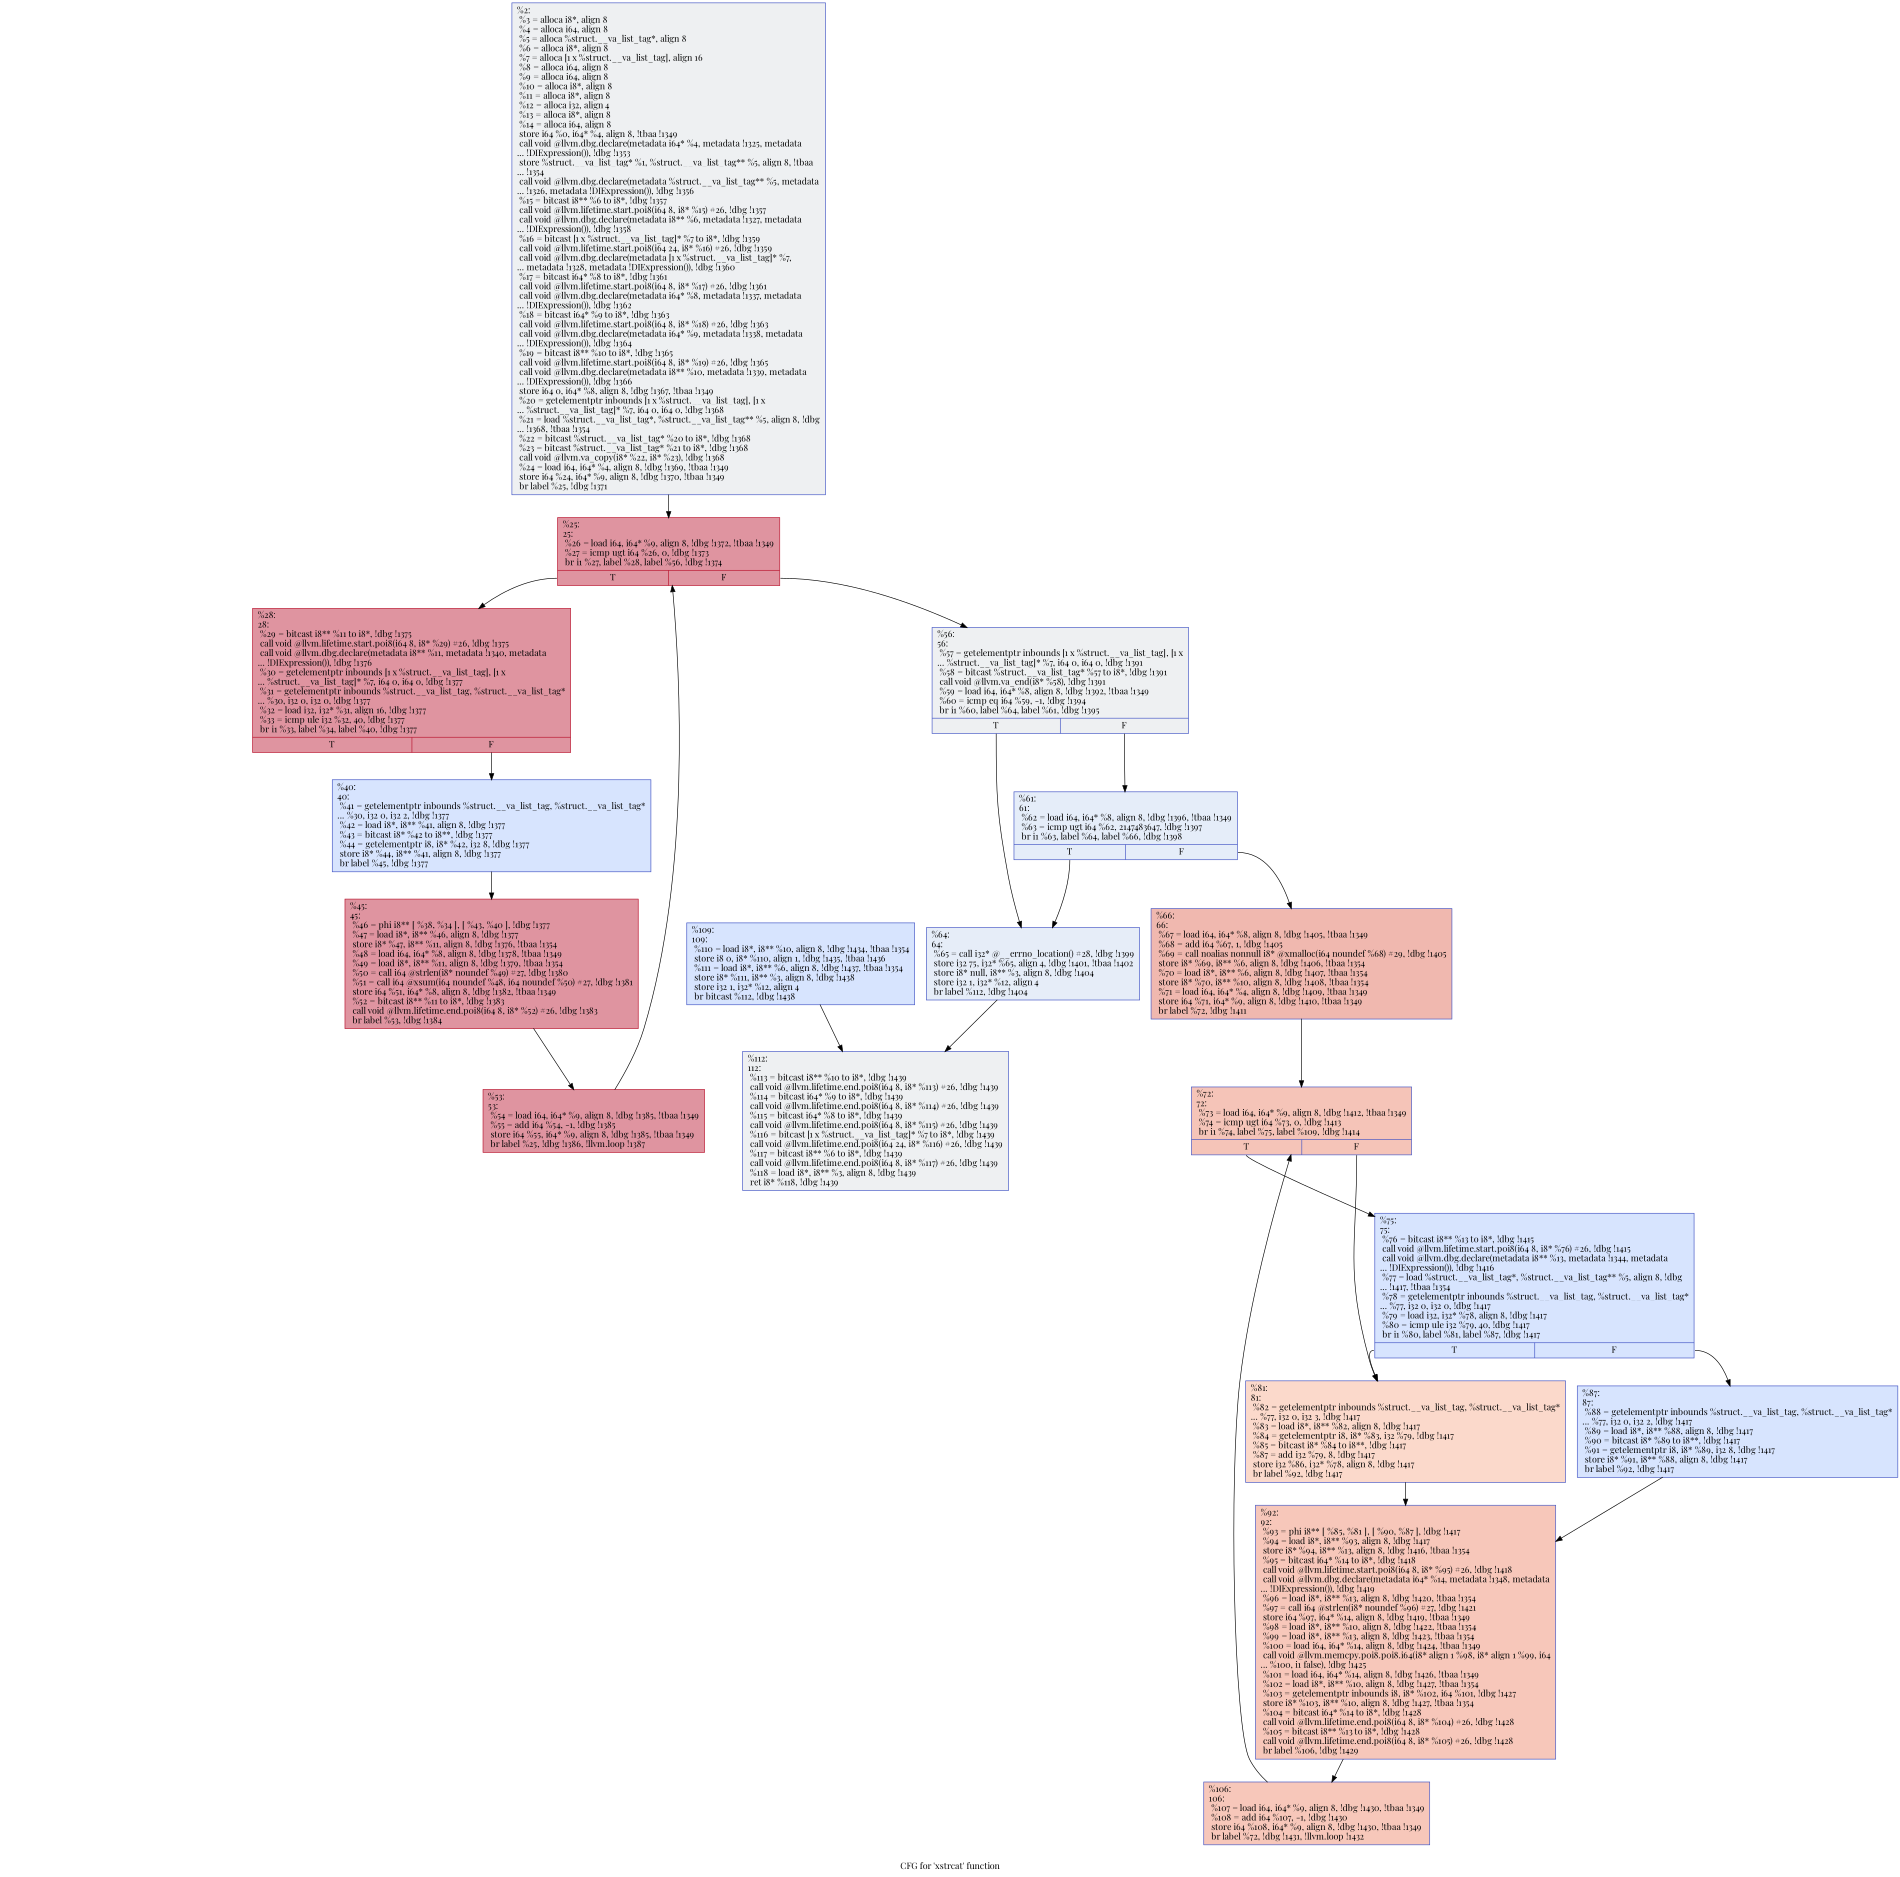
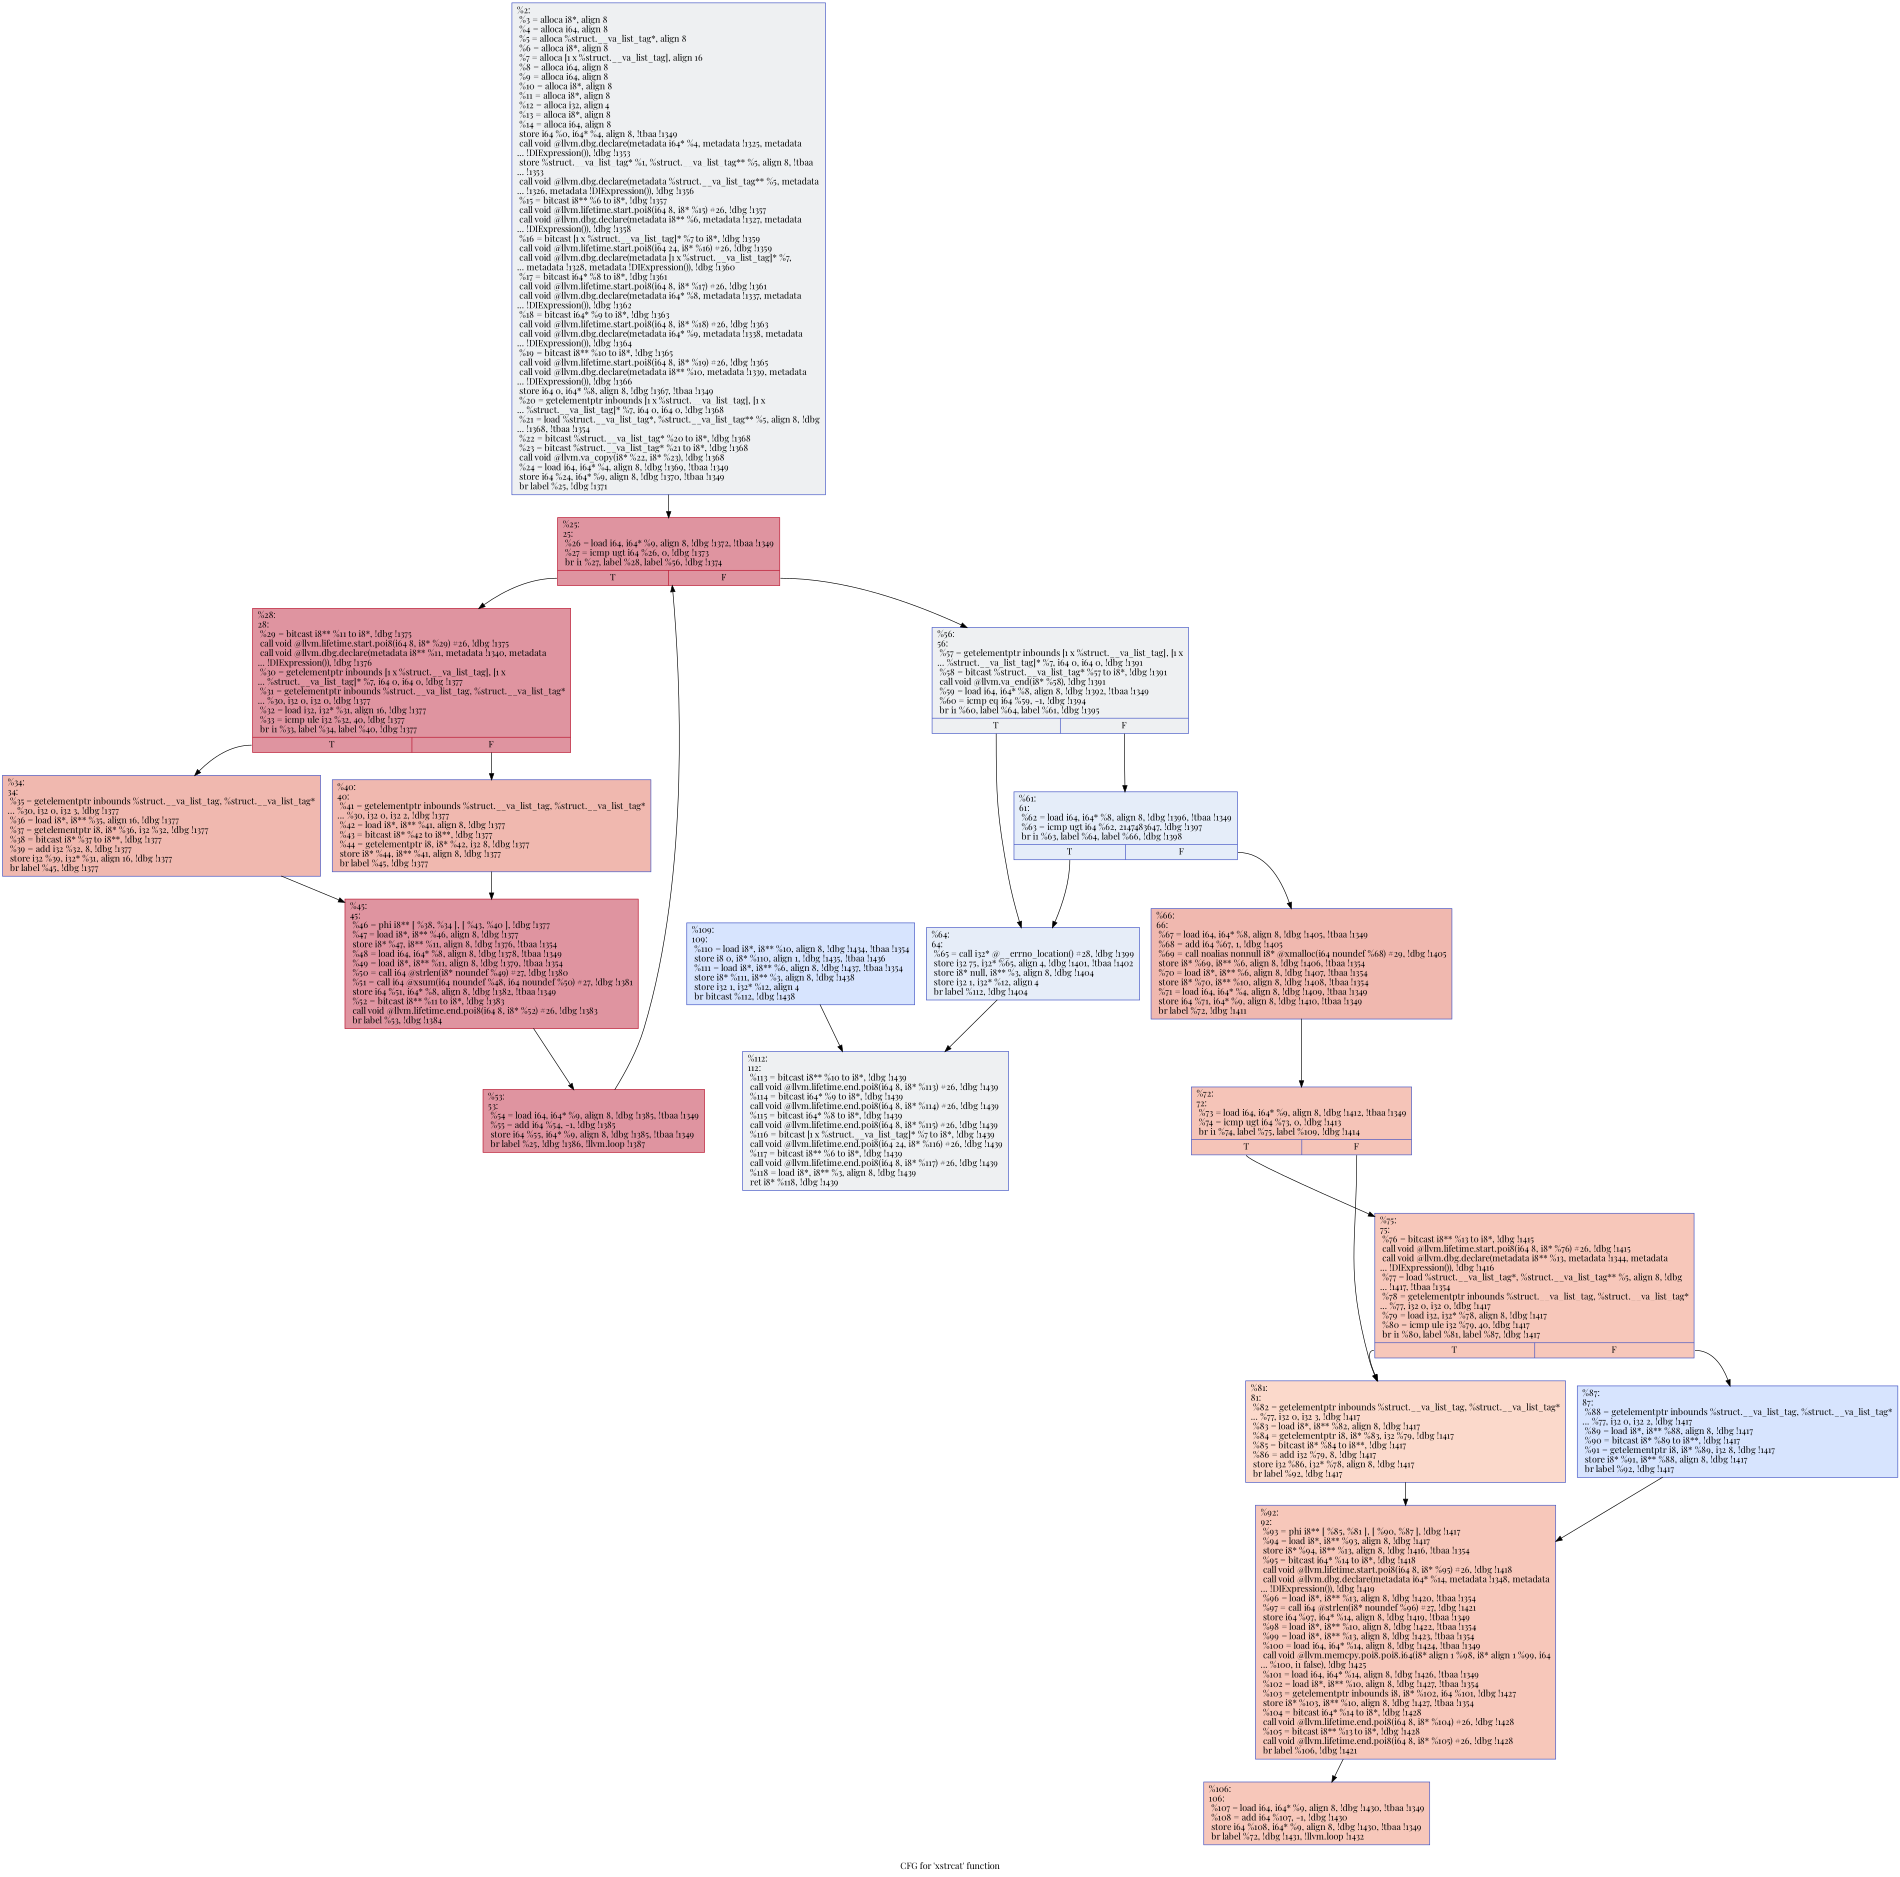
(531, 172) -> (531, 172)
none -> (162, 826)
(492, 826) -> (492, 826)
(1534, 1286) -> (1534, 1286)
(1313, 1455) -> (1314, 1455)
(1235, 1472) -> none
(1310, 1751) -> (1309, 1751)
